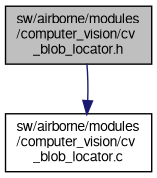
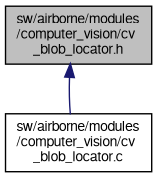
(88, 82) -> (69, 96)
